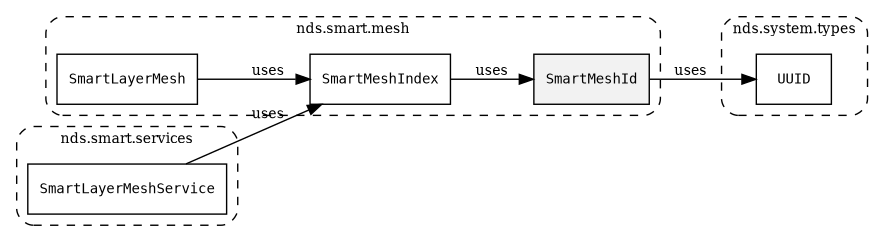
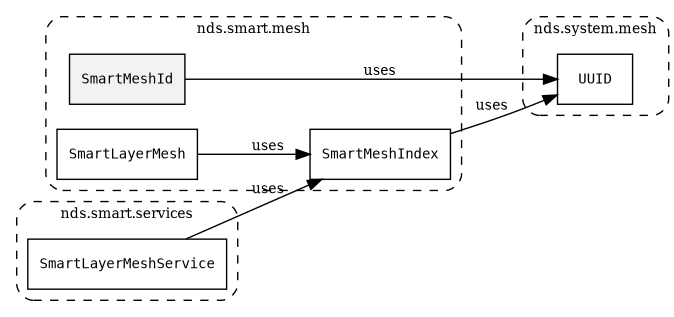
(795, 30) -> (596, 30)
(485, 79) -> (498, 118)
